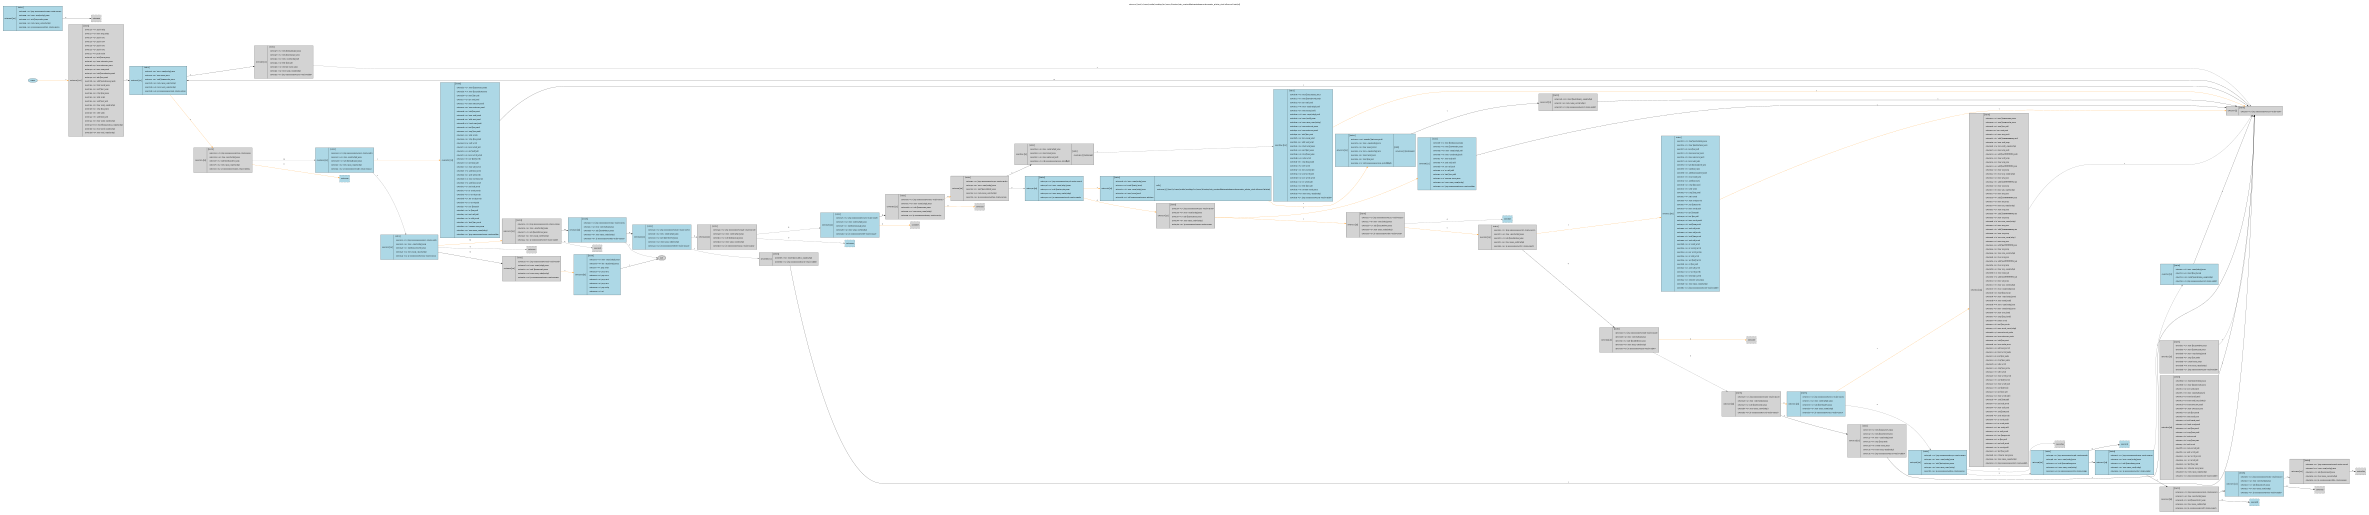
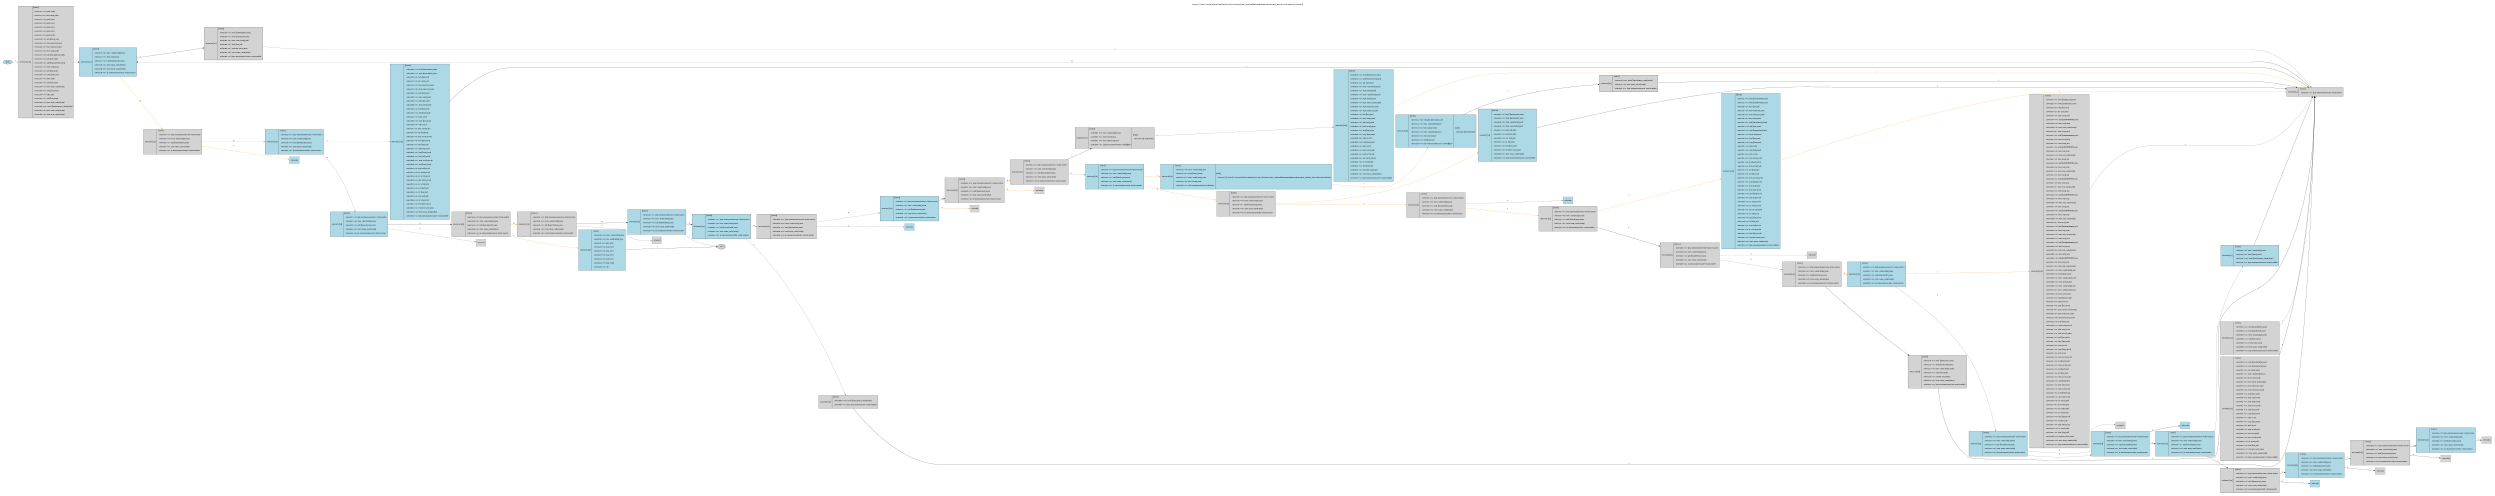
(469, 243) -> (513, 224)
none -> (2412, 447)
